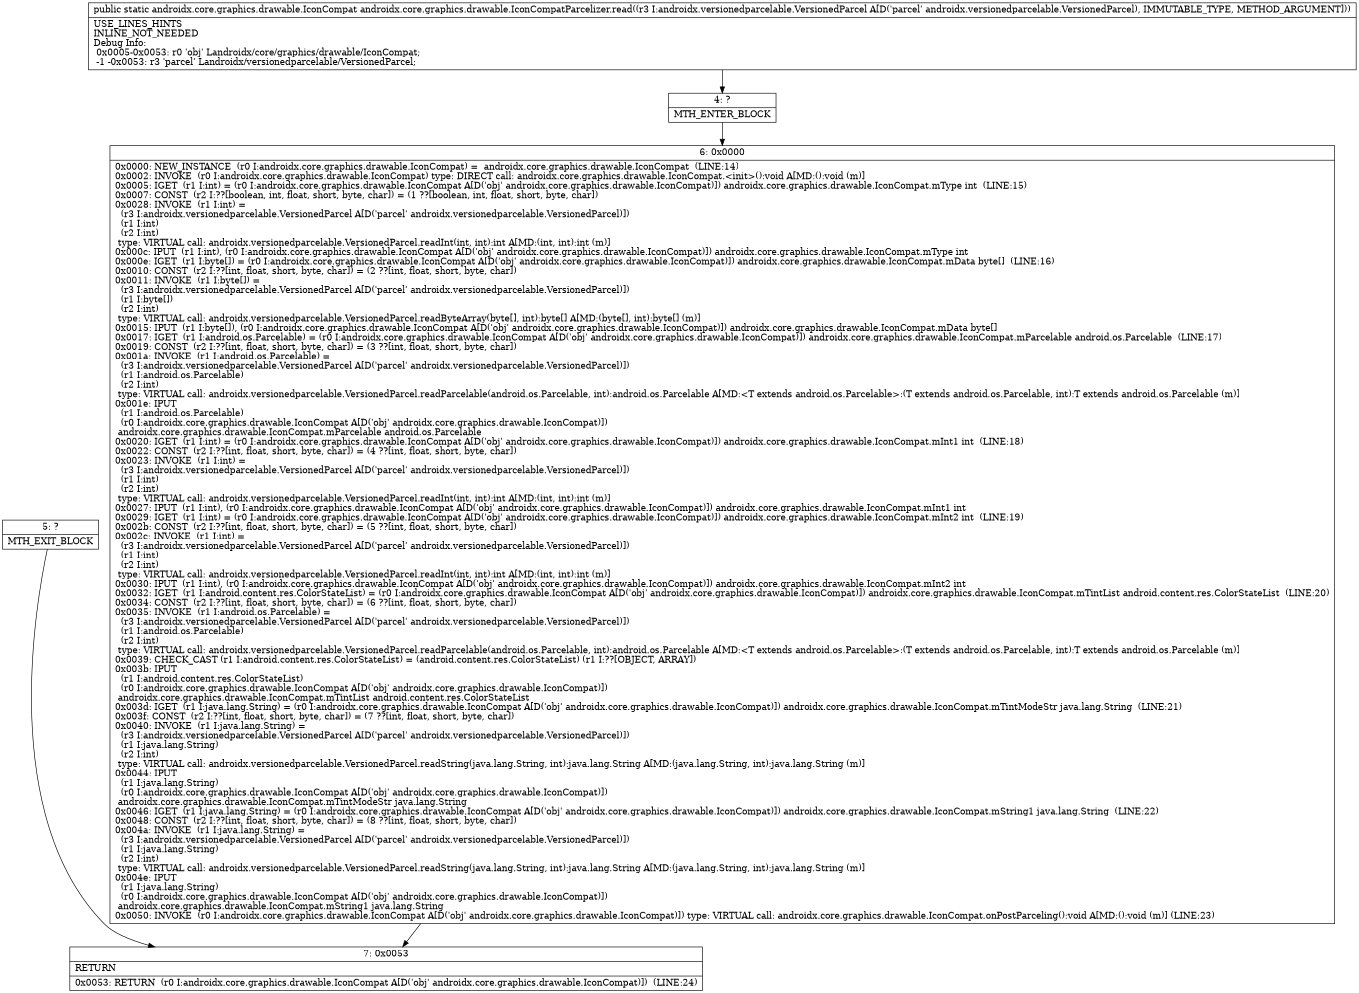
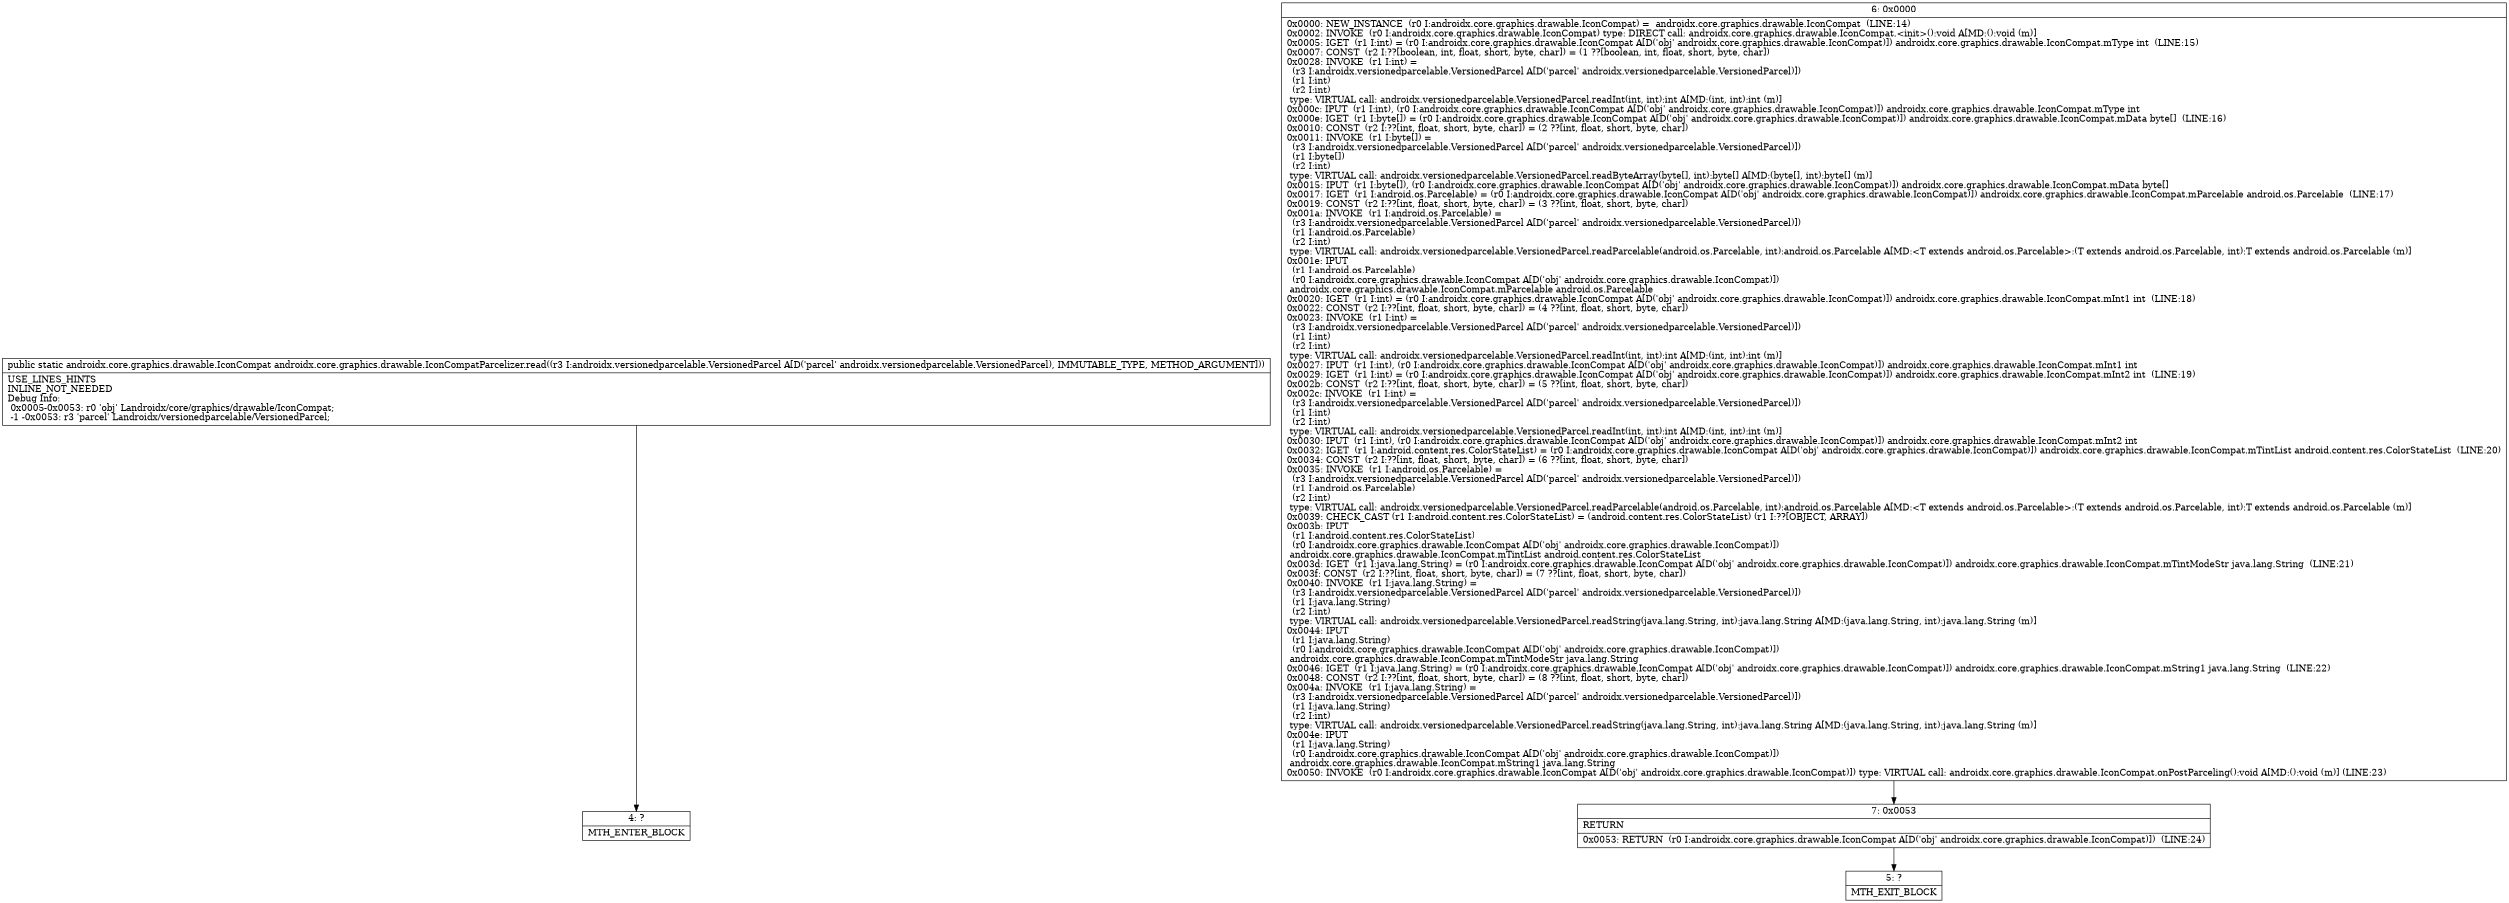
(722, 131) -> none
(36, 769) -> (1894, 856)
